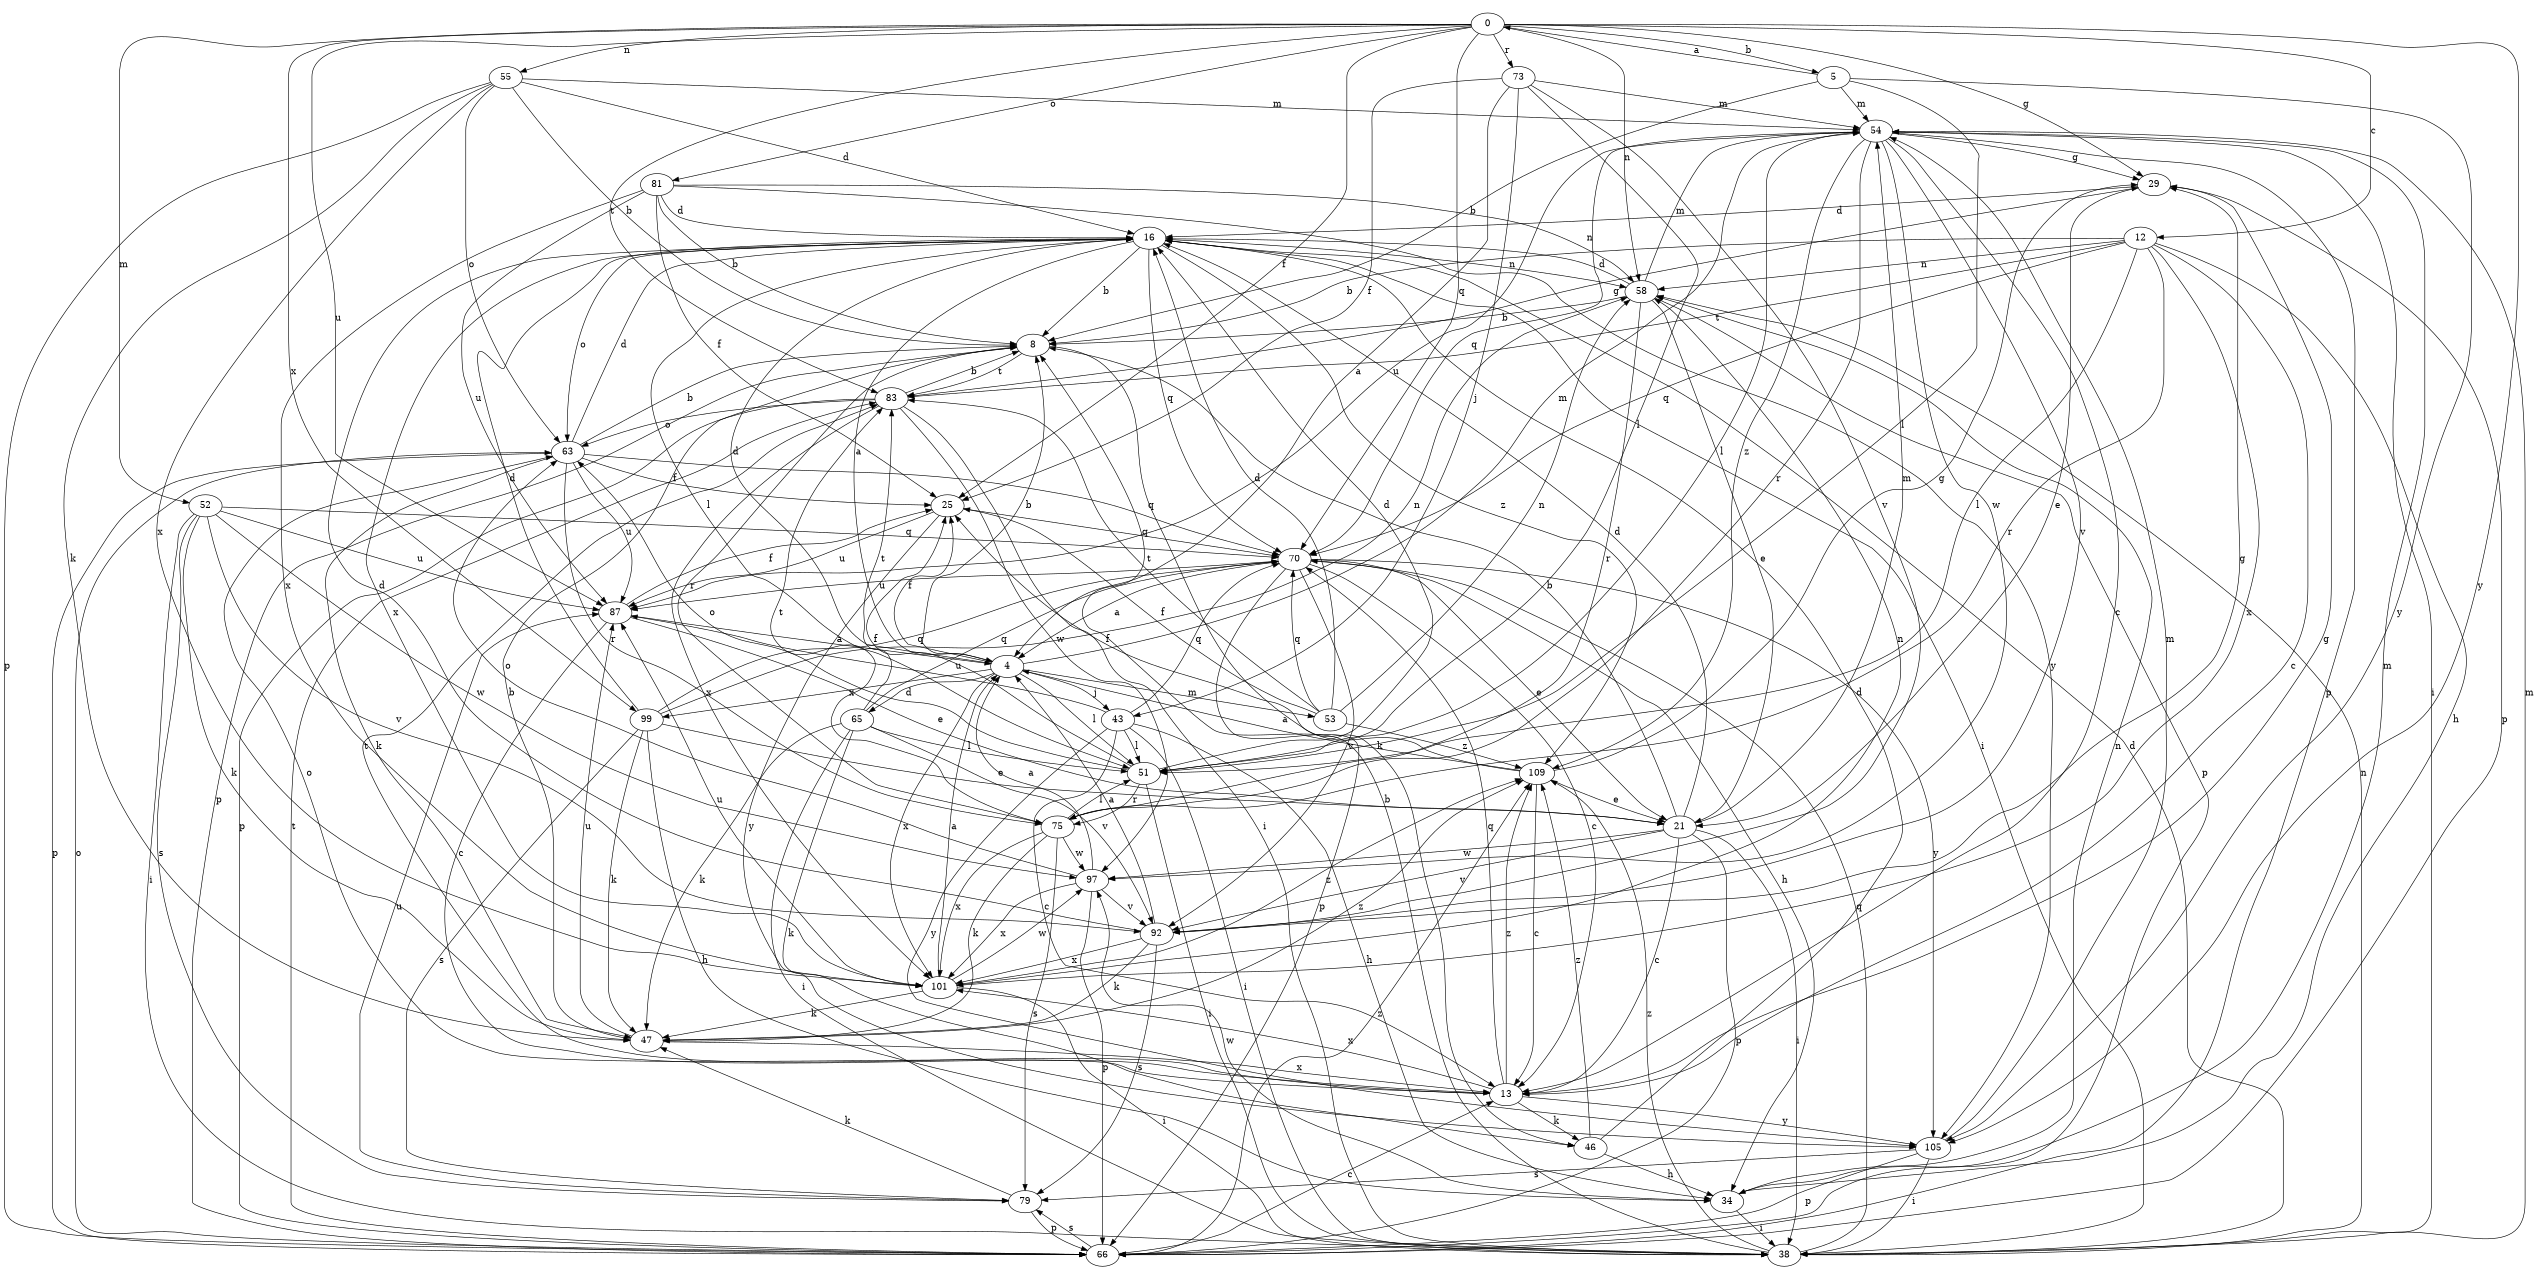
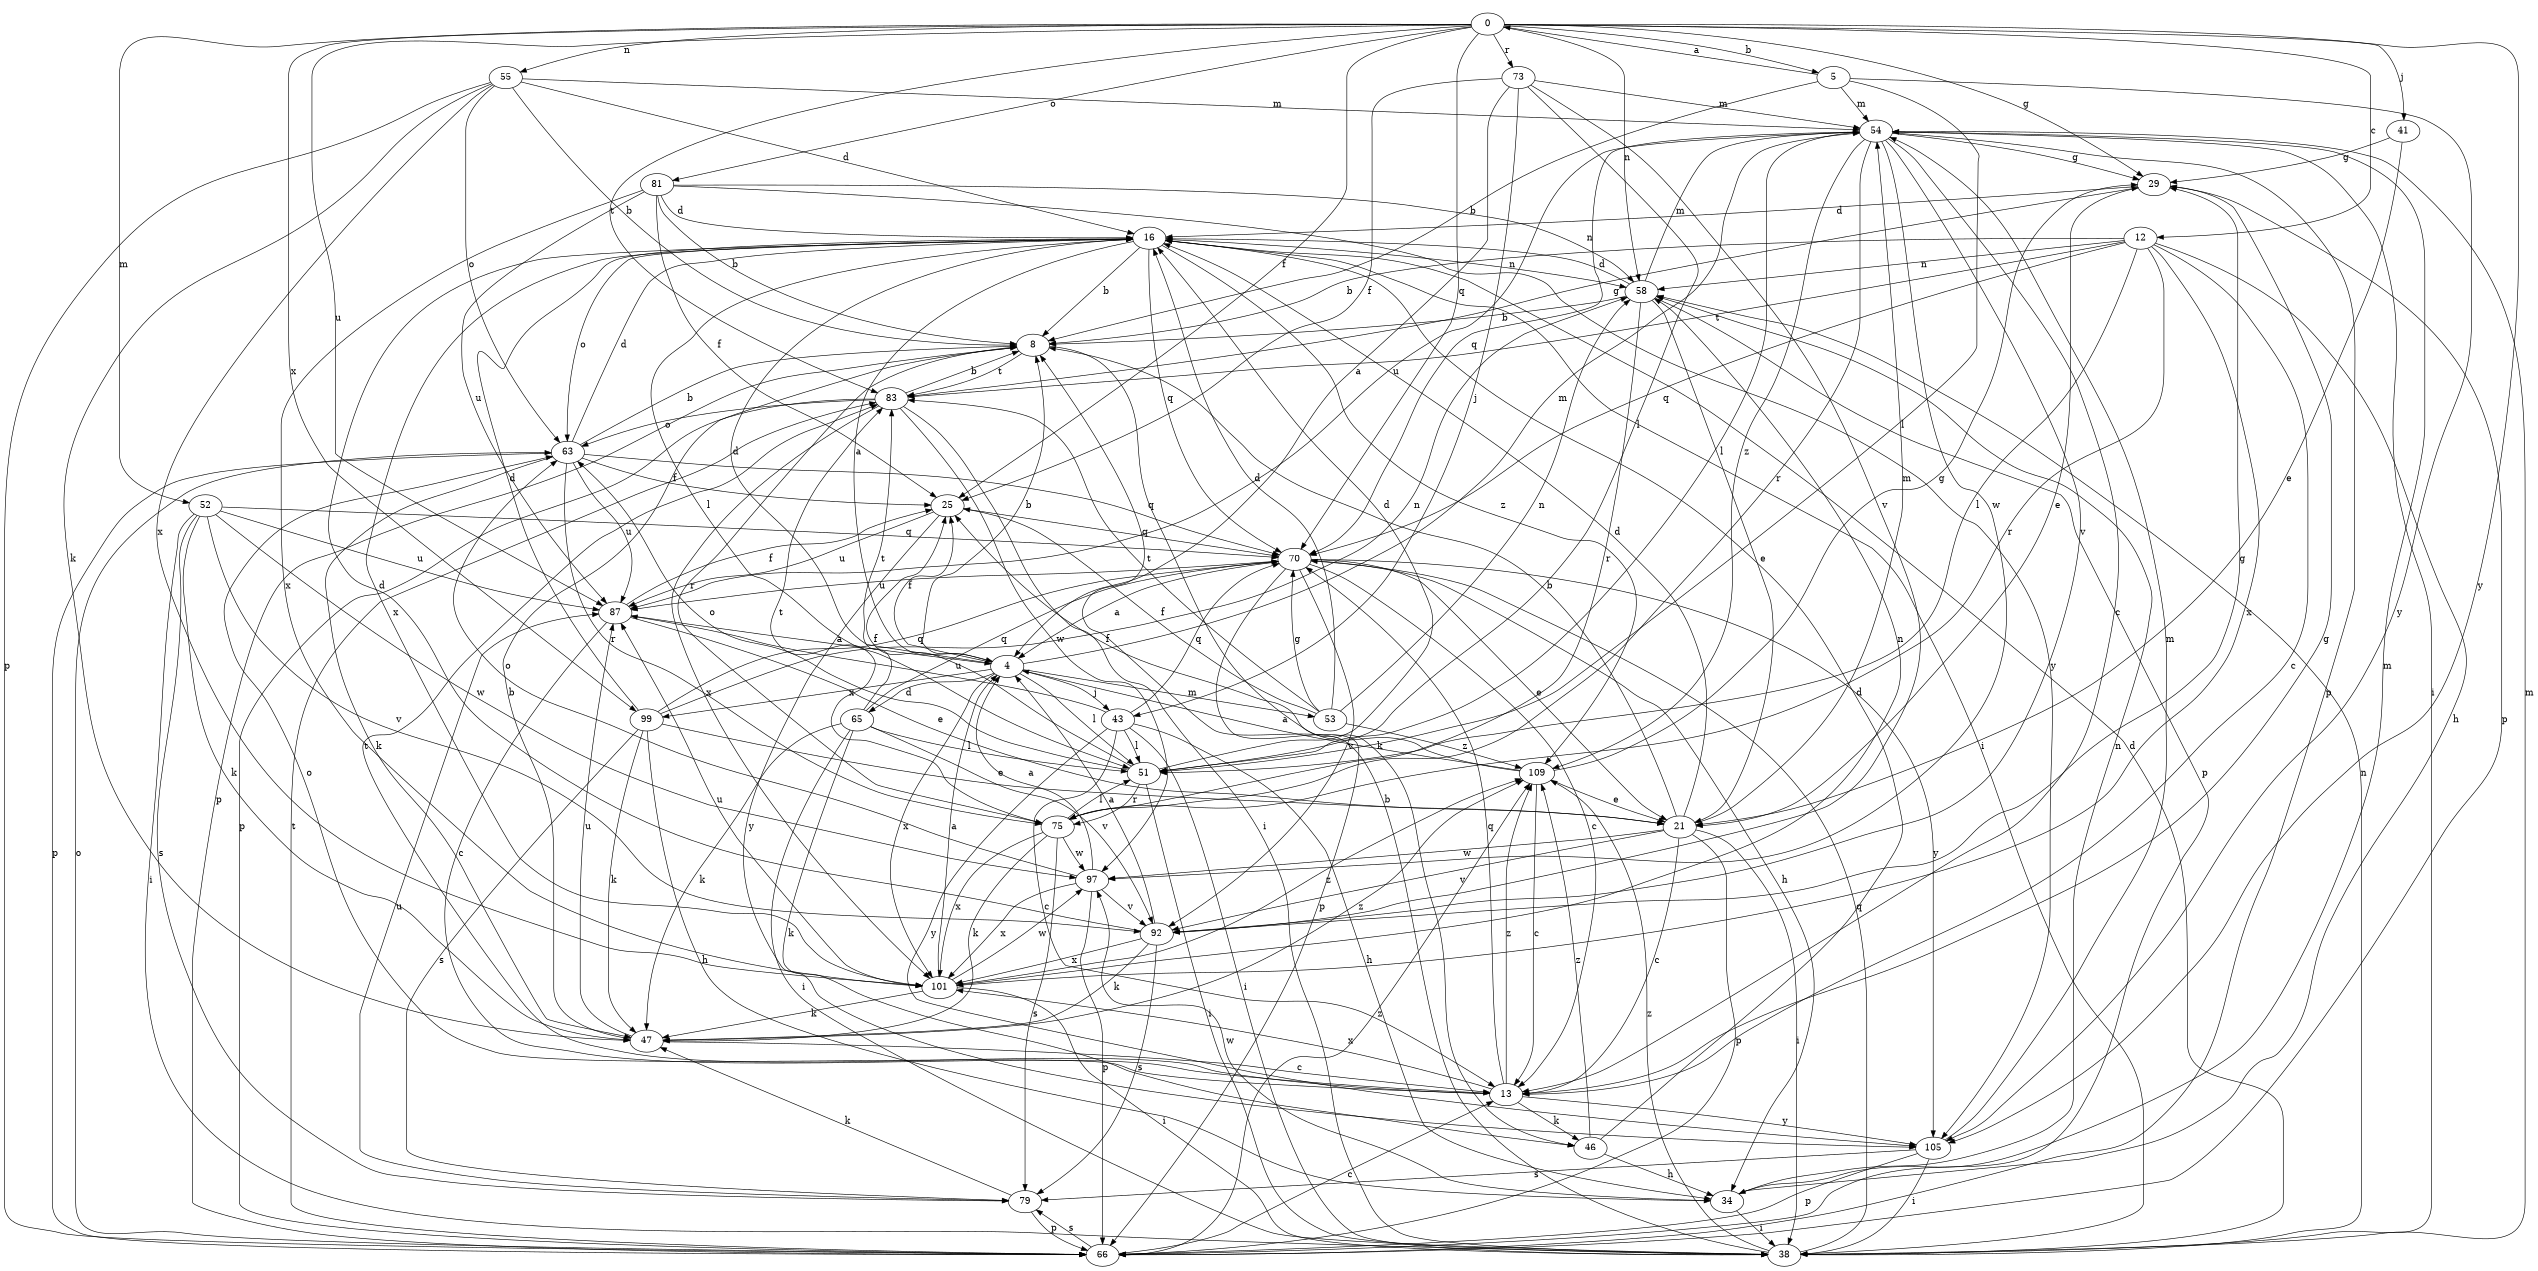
none -> (2403, 131)
(1298, 640) -> (1298, 640)
(1299, 1068) -> (1299, 1068)
